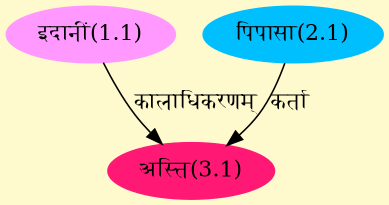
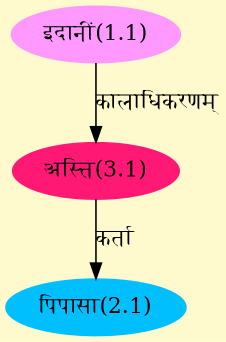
(267, 102) -> (96, 231)
